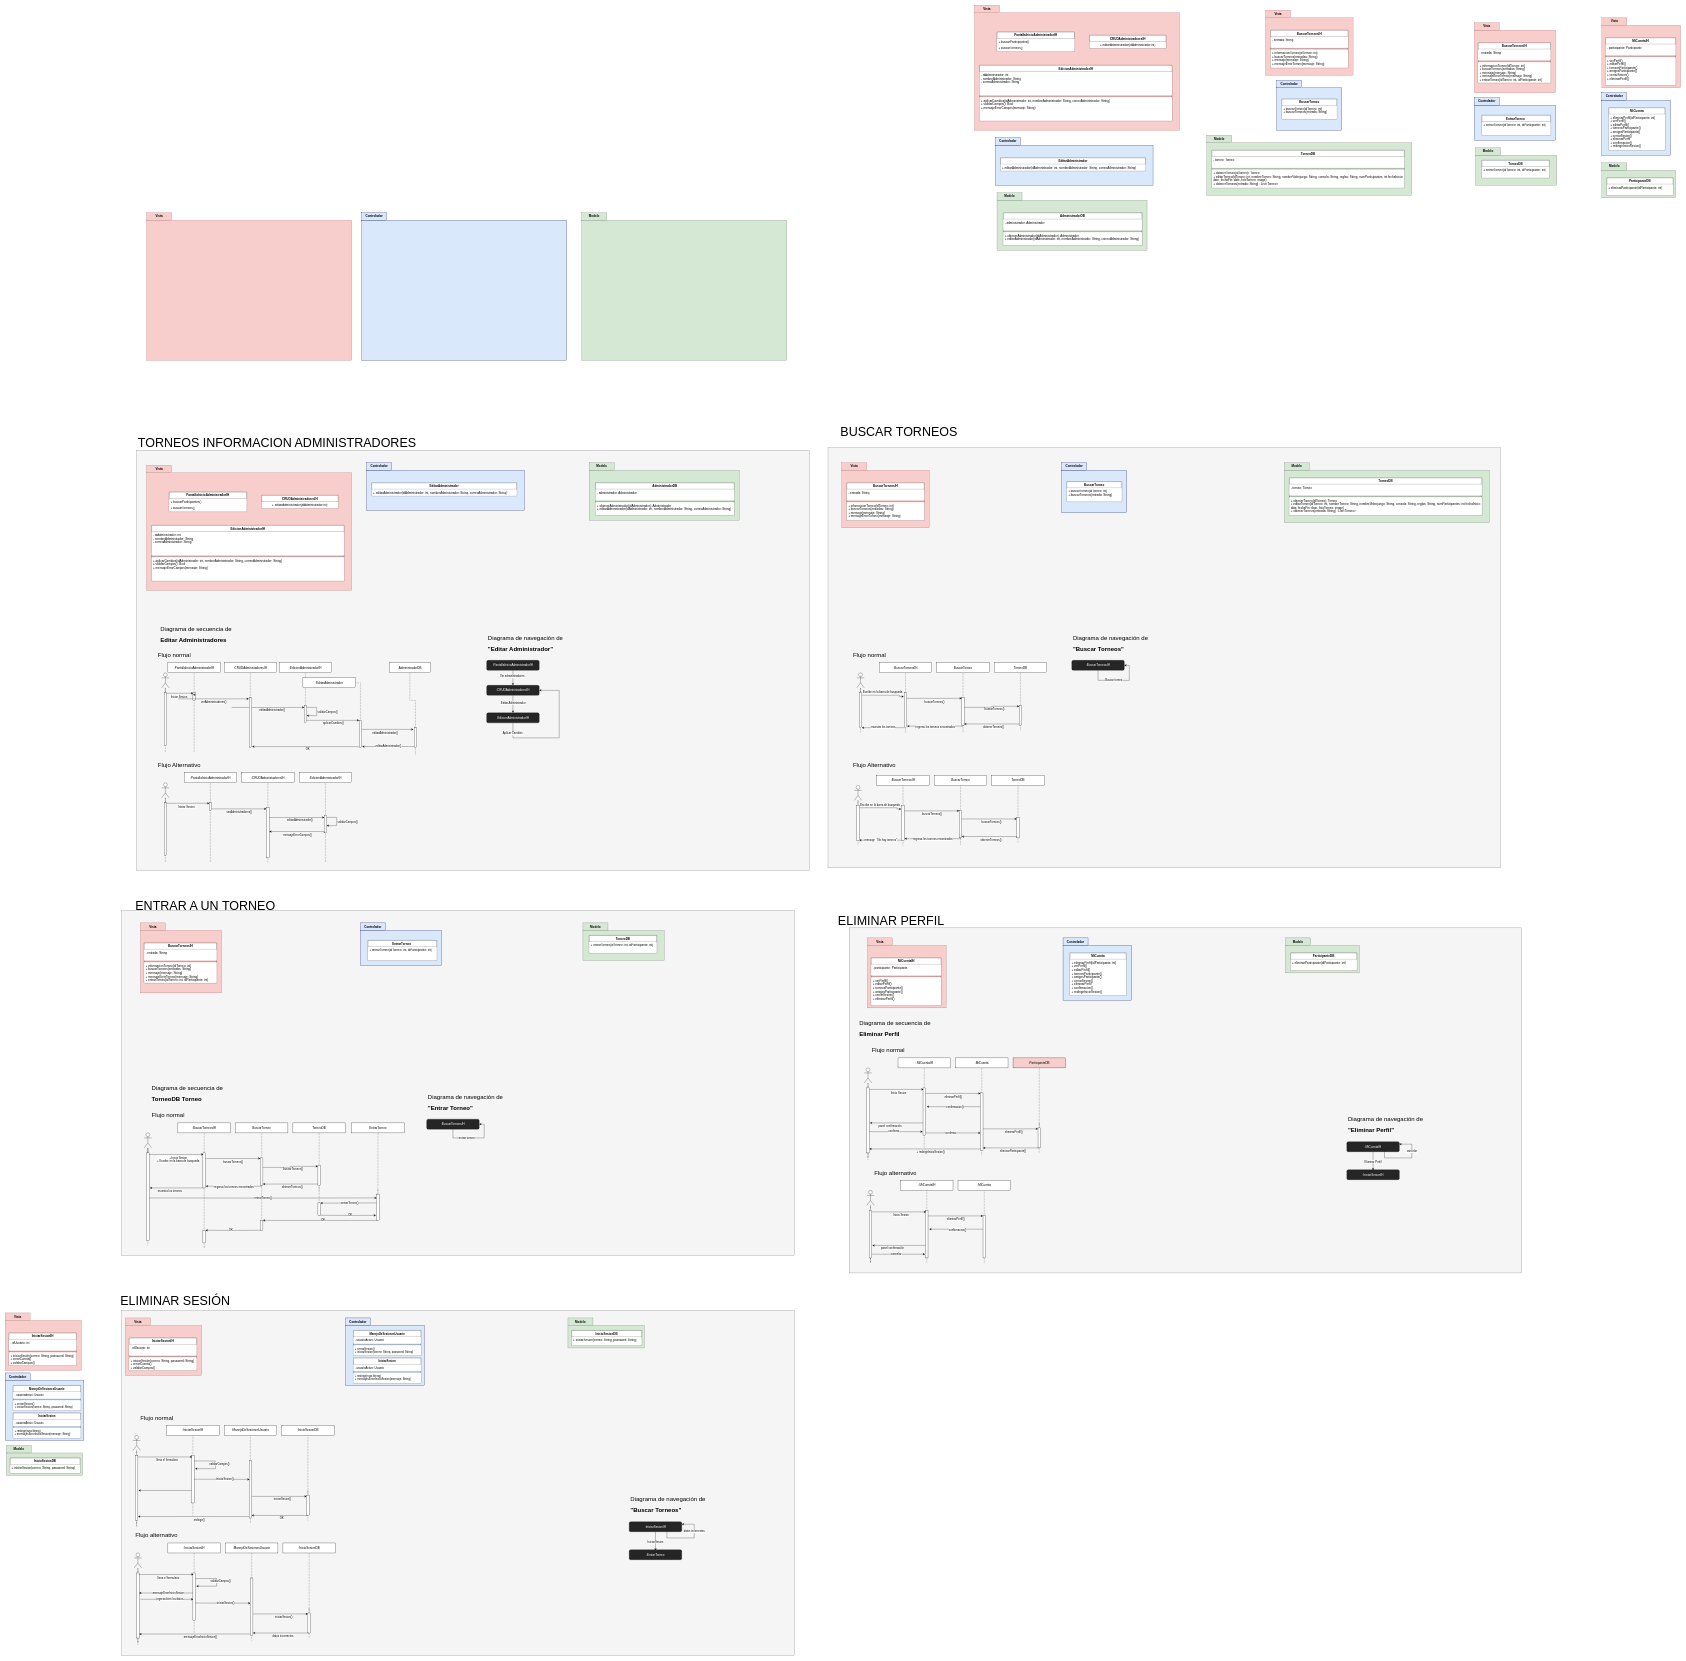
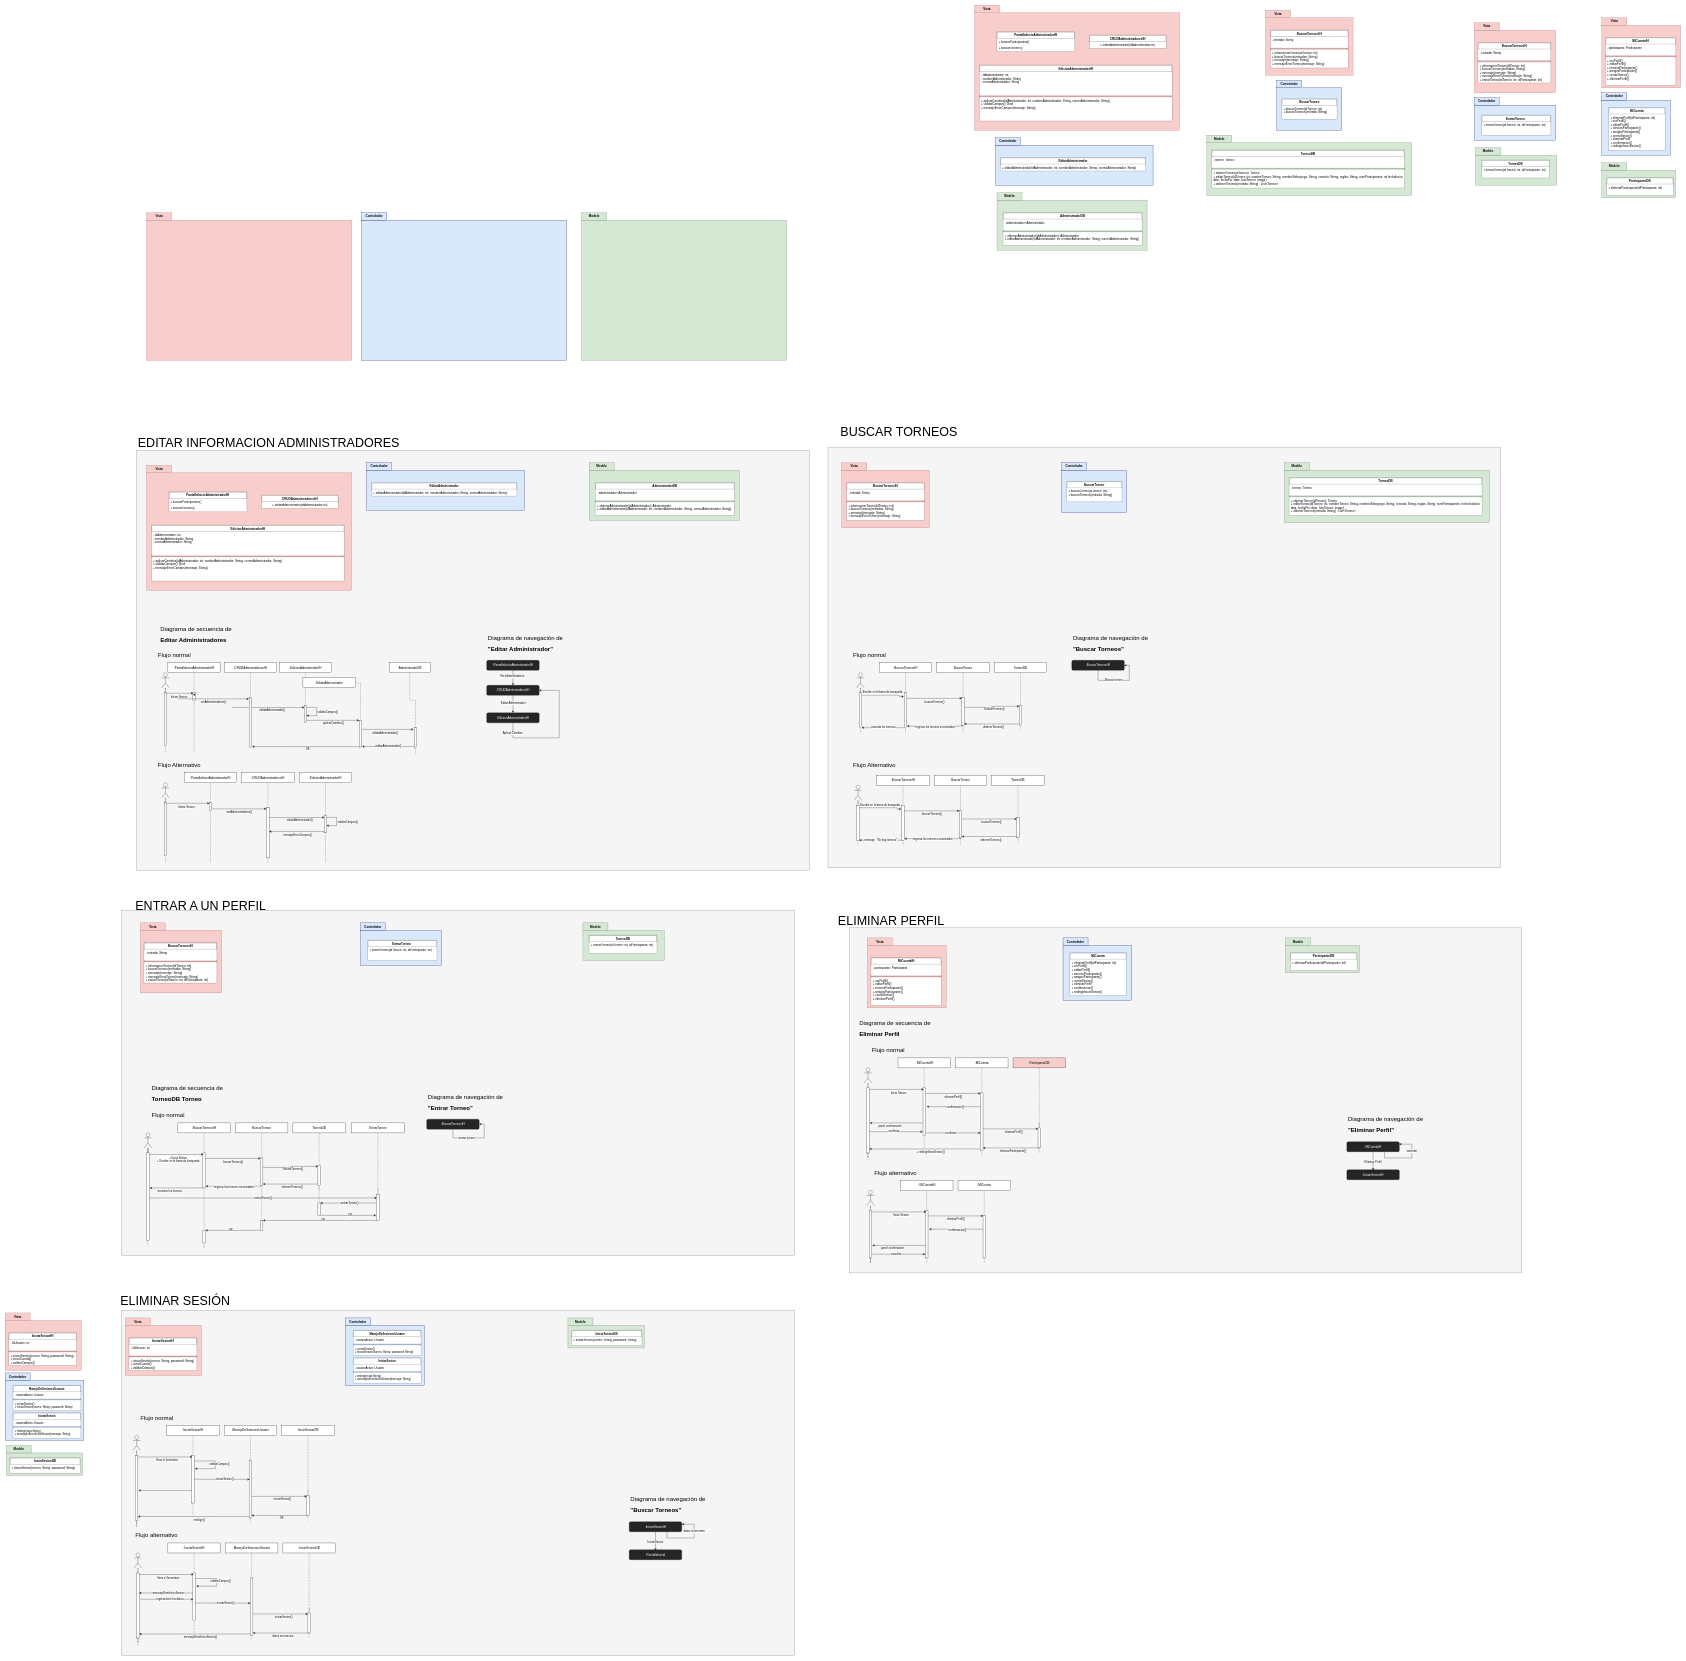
(171, 432) -> (170, 432)
(152, 900) -> (152, 900)
(655, 1554) -> (655, 1554)
